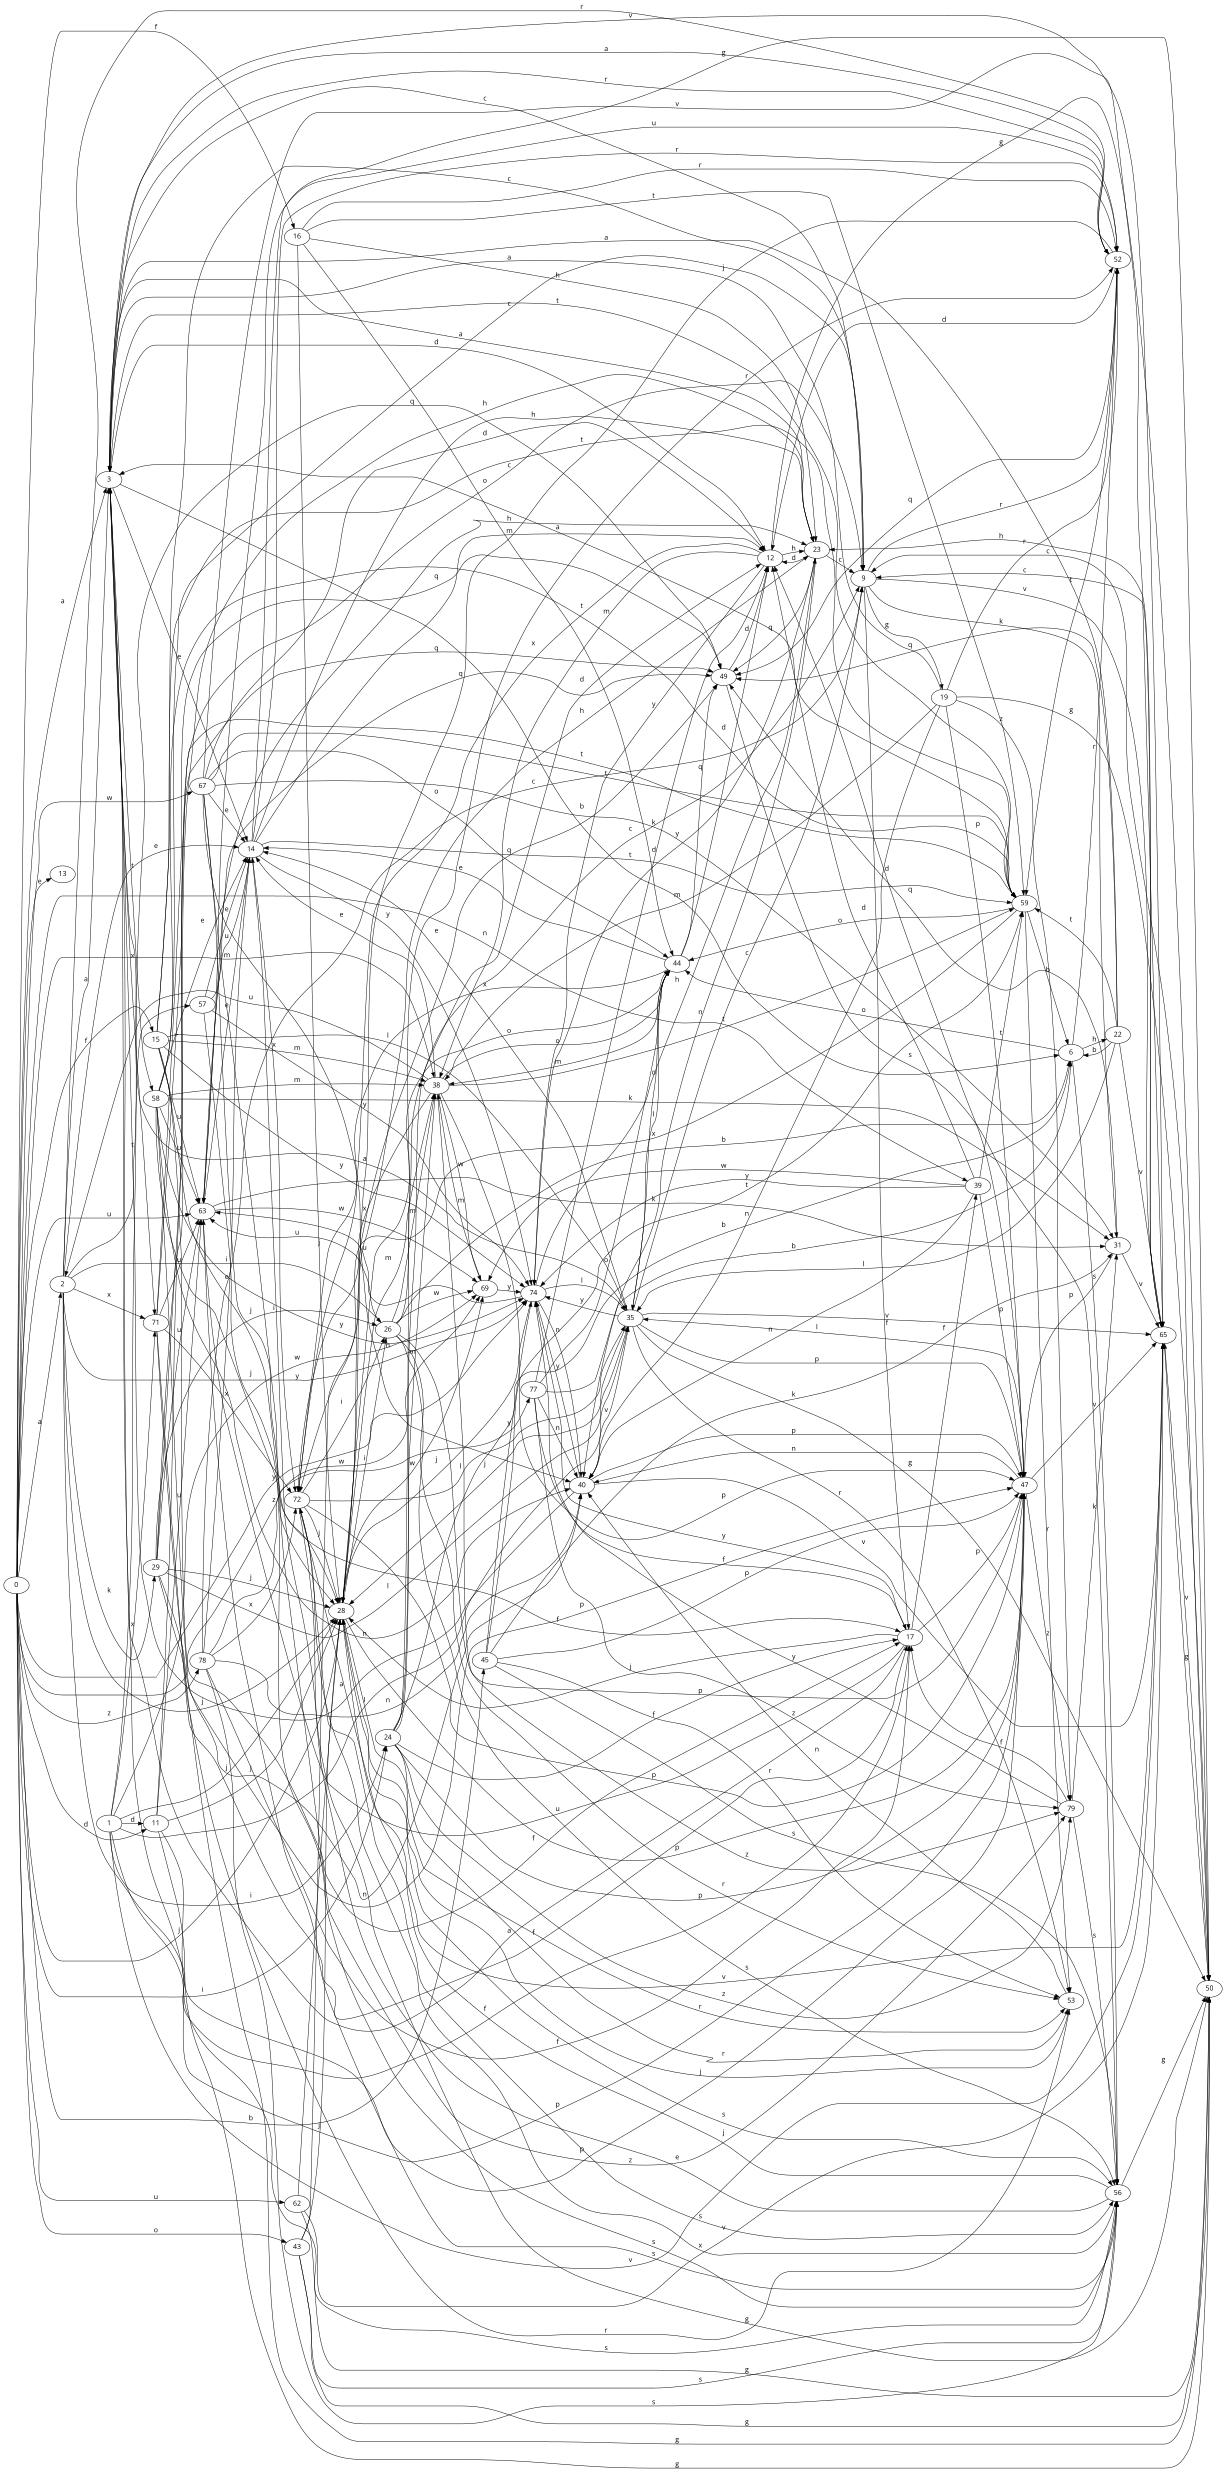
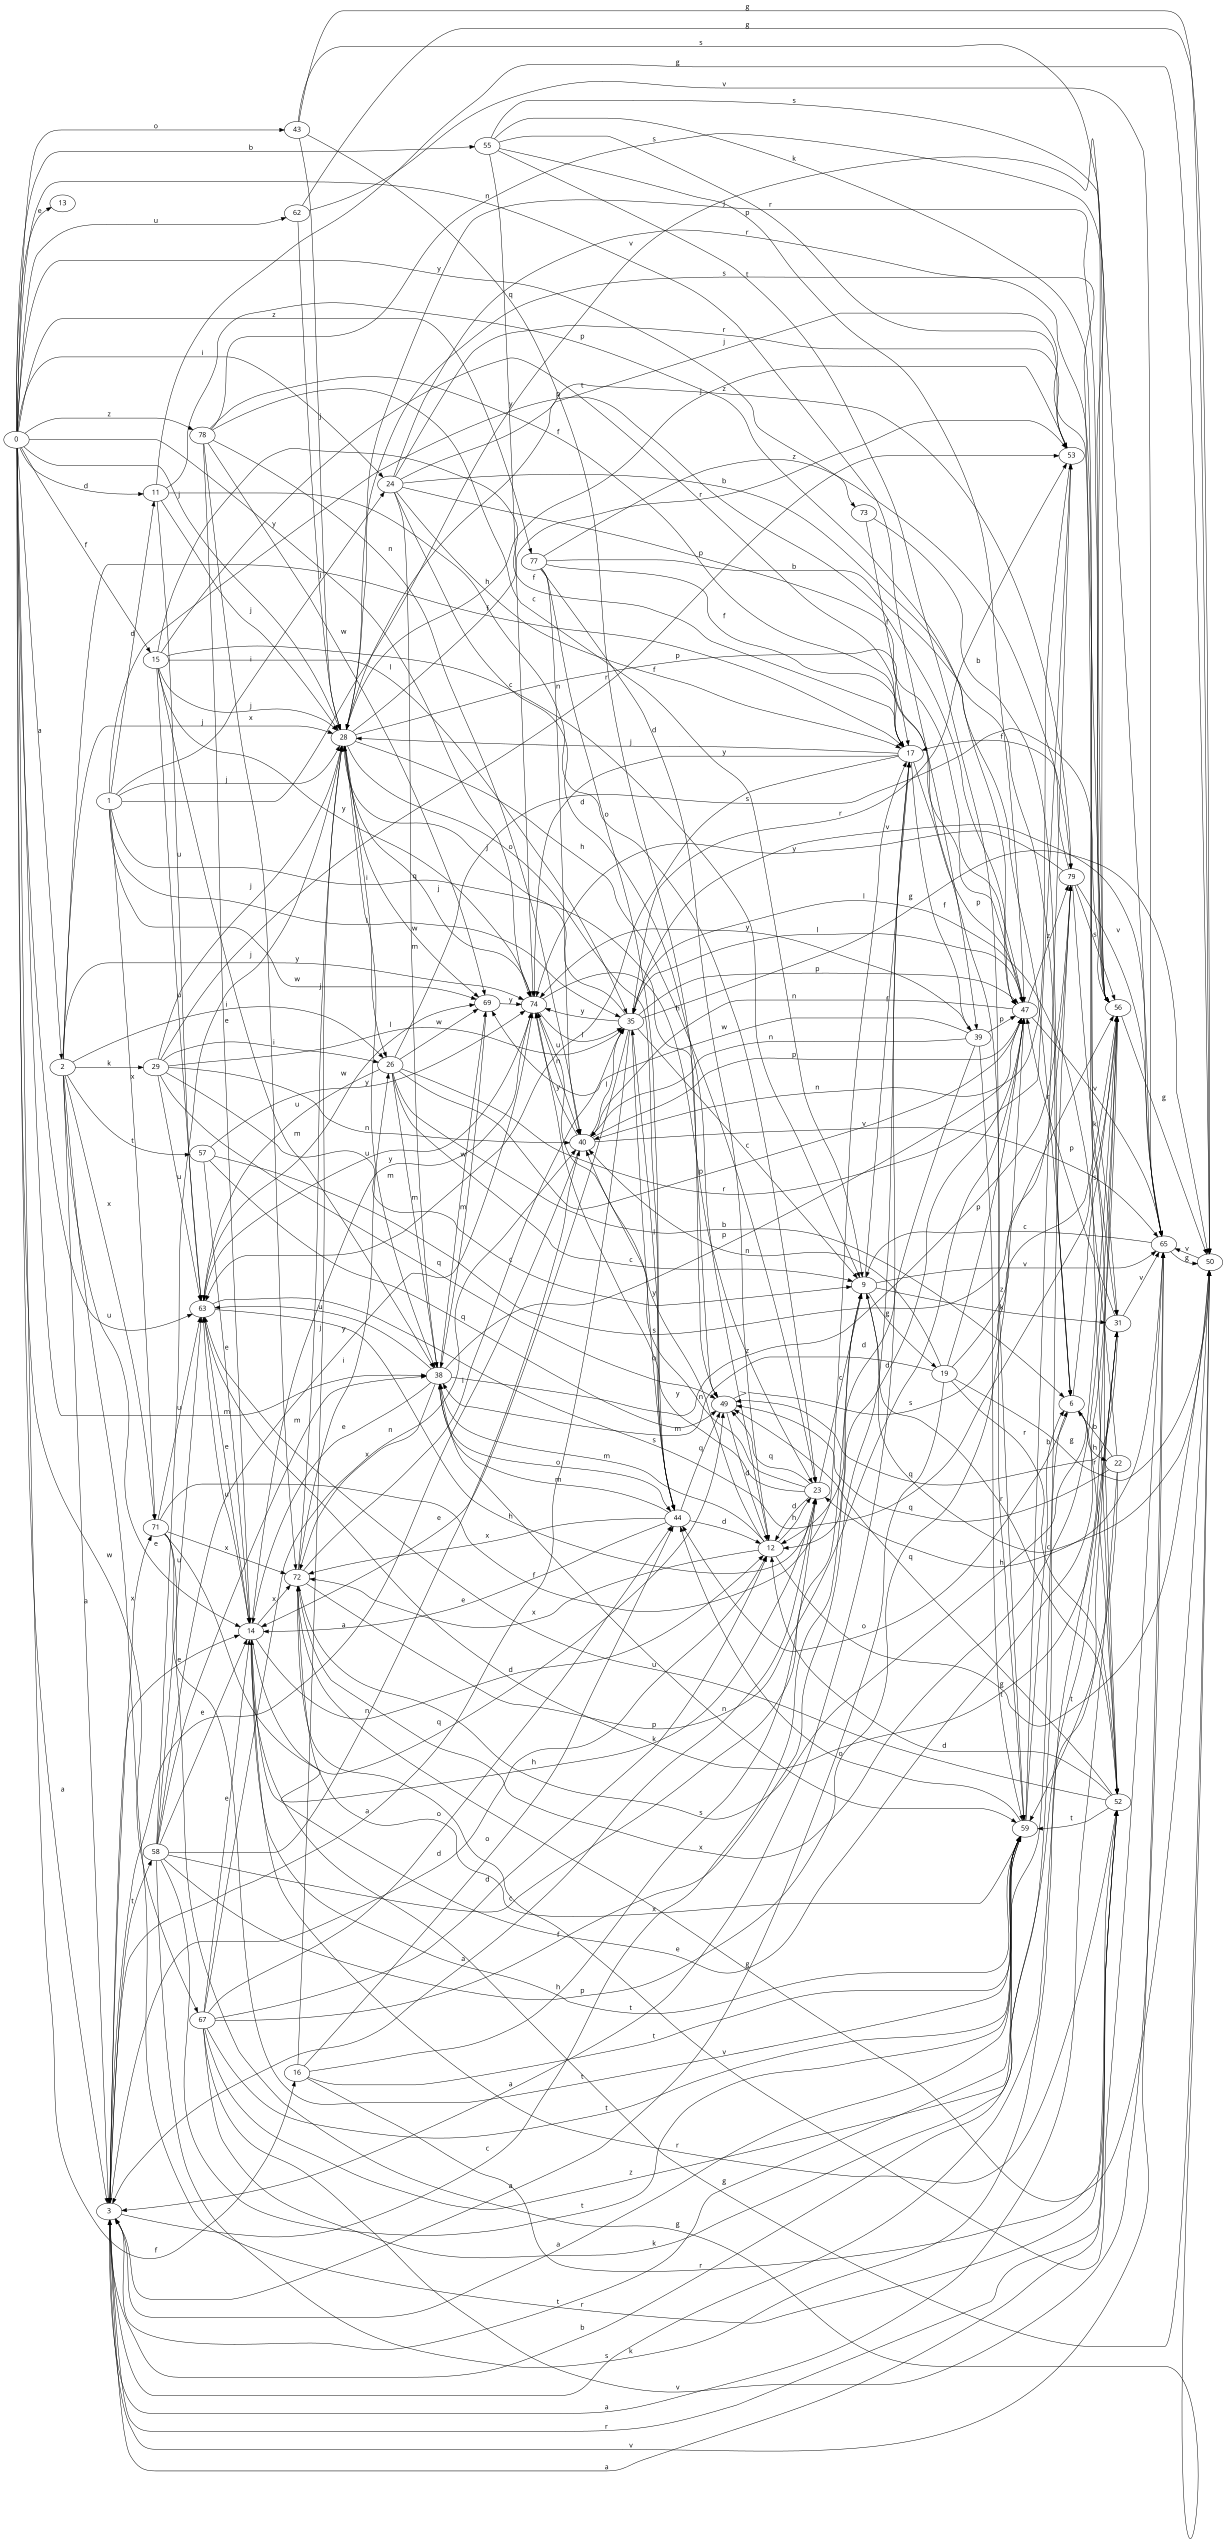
none -> (864, 513)
(509, 531) -> (511, 1670)
(147, 1008) -> (333, 1314)
(724, 1020) -> (724, 1709)
(1140, 1183) -> (1142, 1043)
(606, 1410) -> (607, 1085)
(485, 1661) -> (487, 146)
